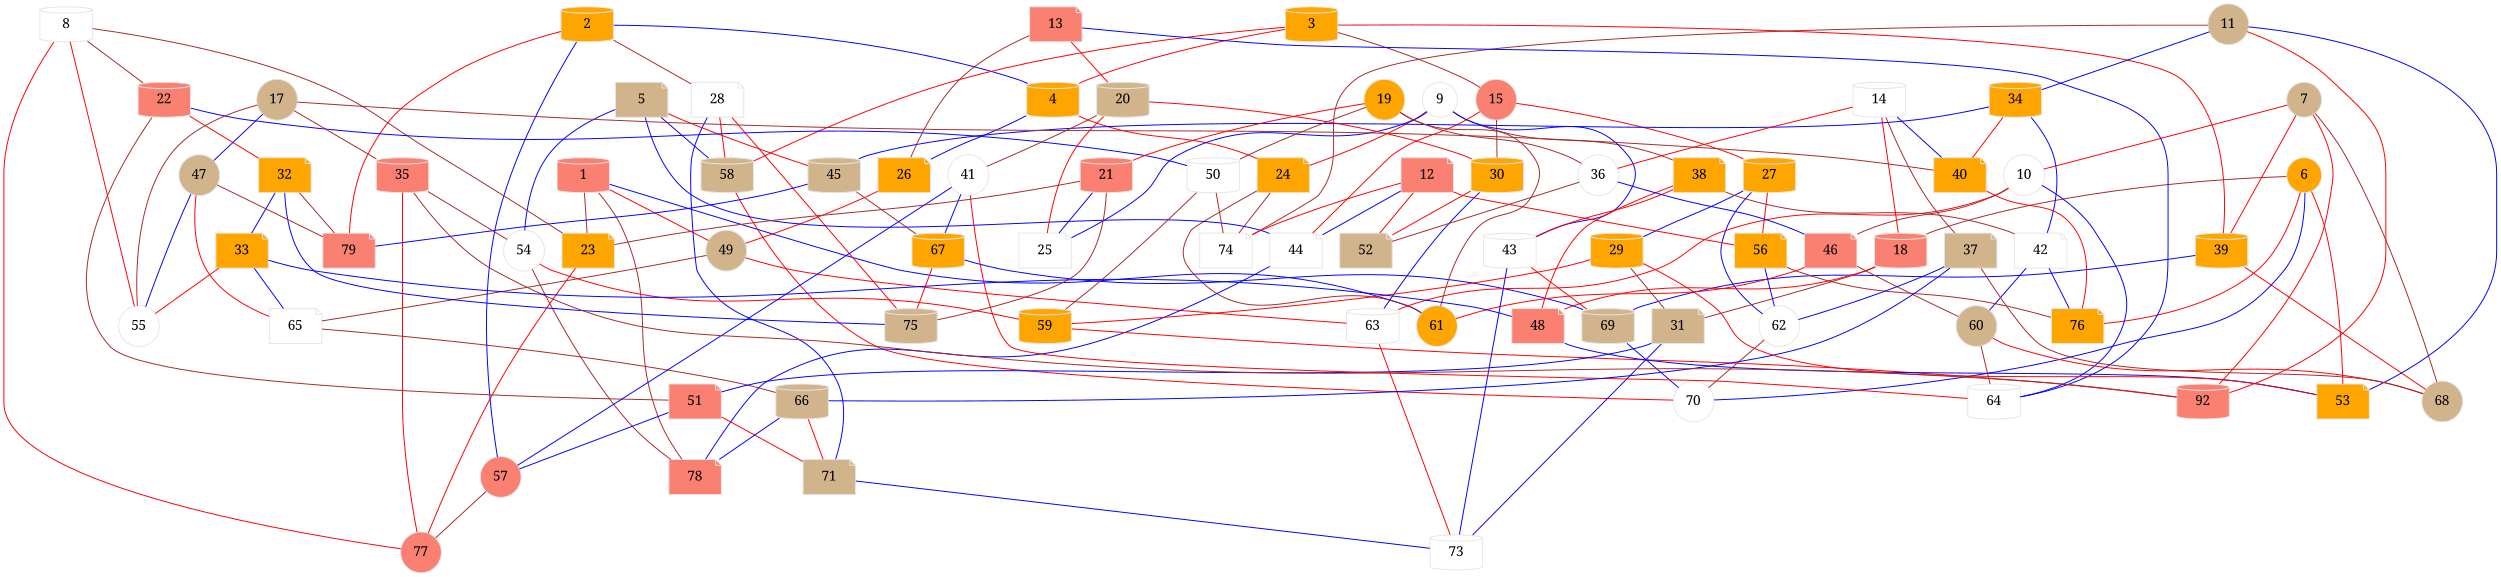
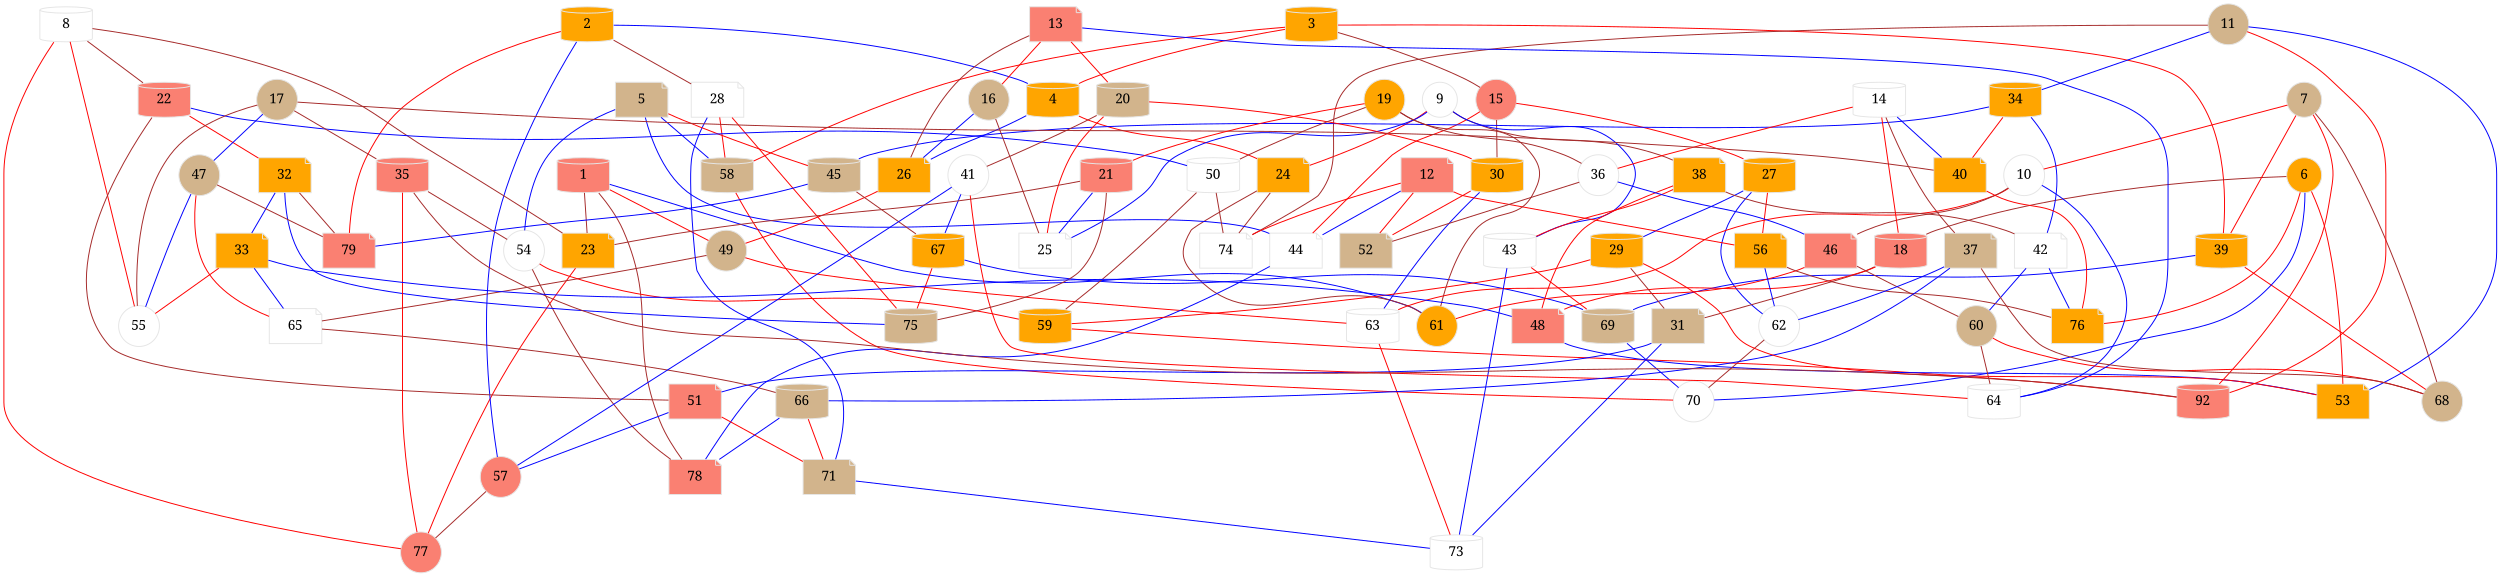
none -> (989, 100)
